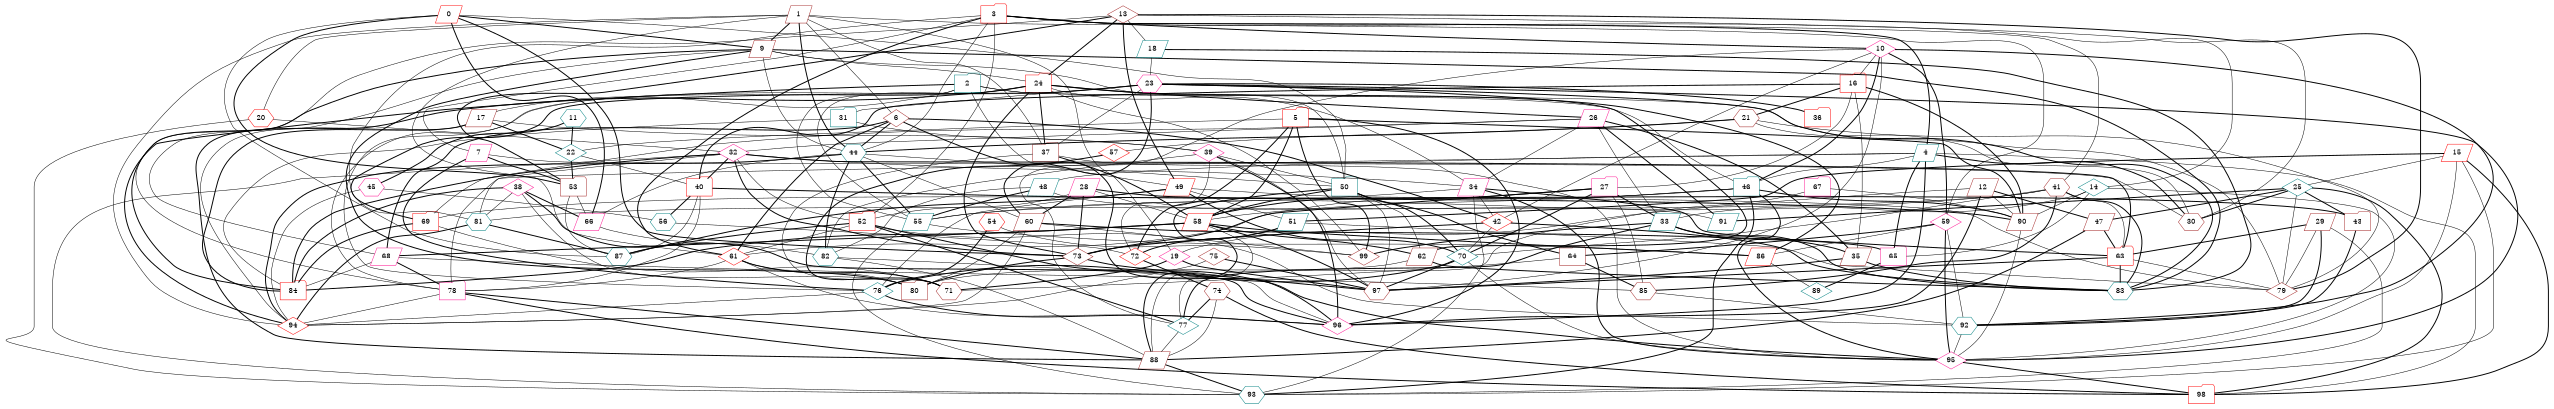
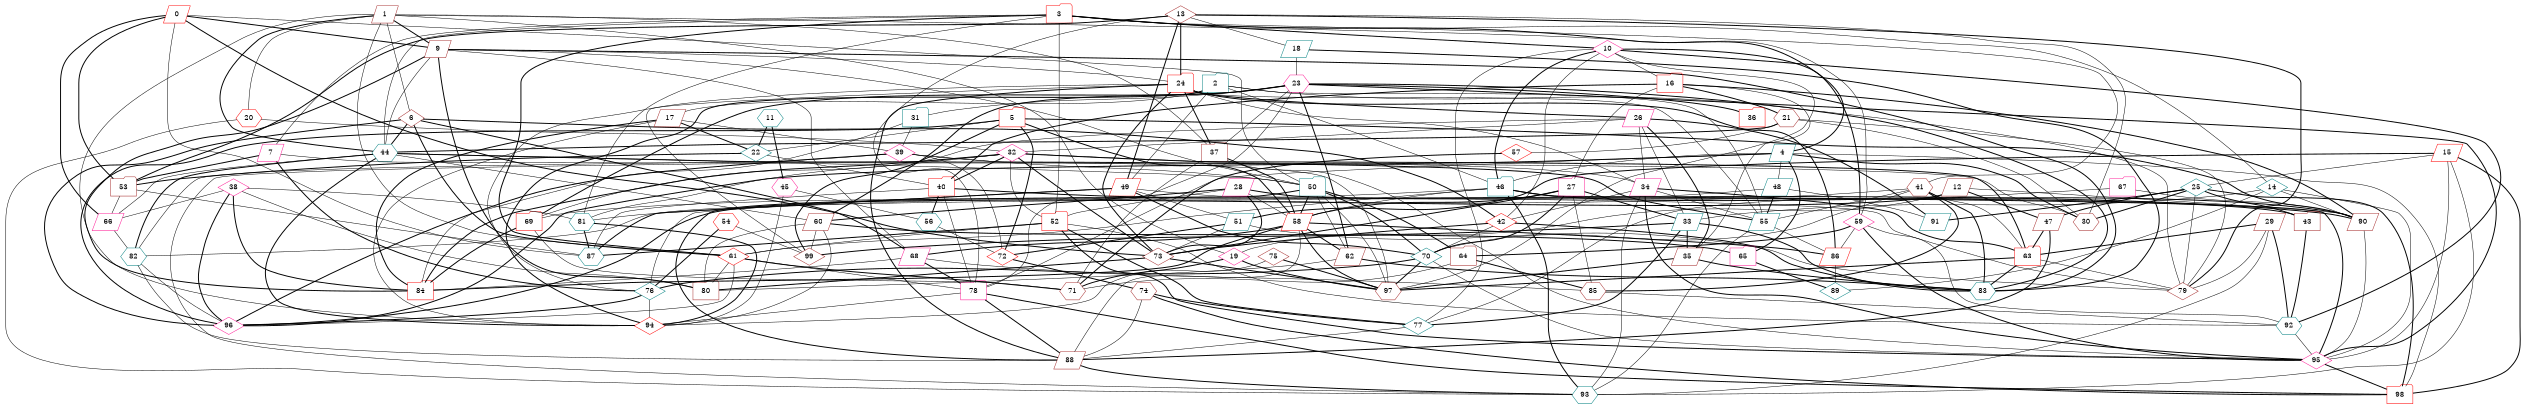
(548, 202) -> (178, 203)
(2005, 244) -> (2061, 261)
